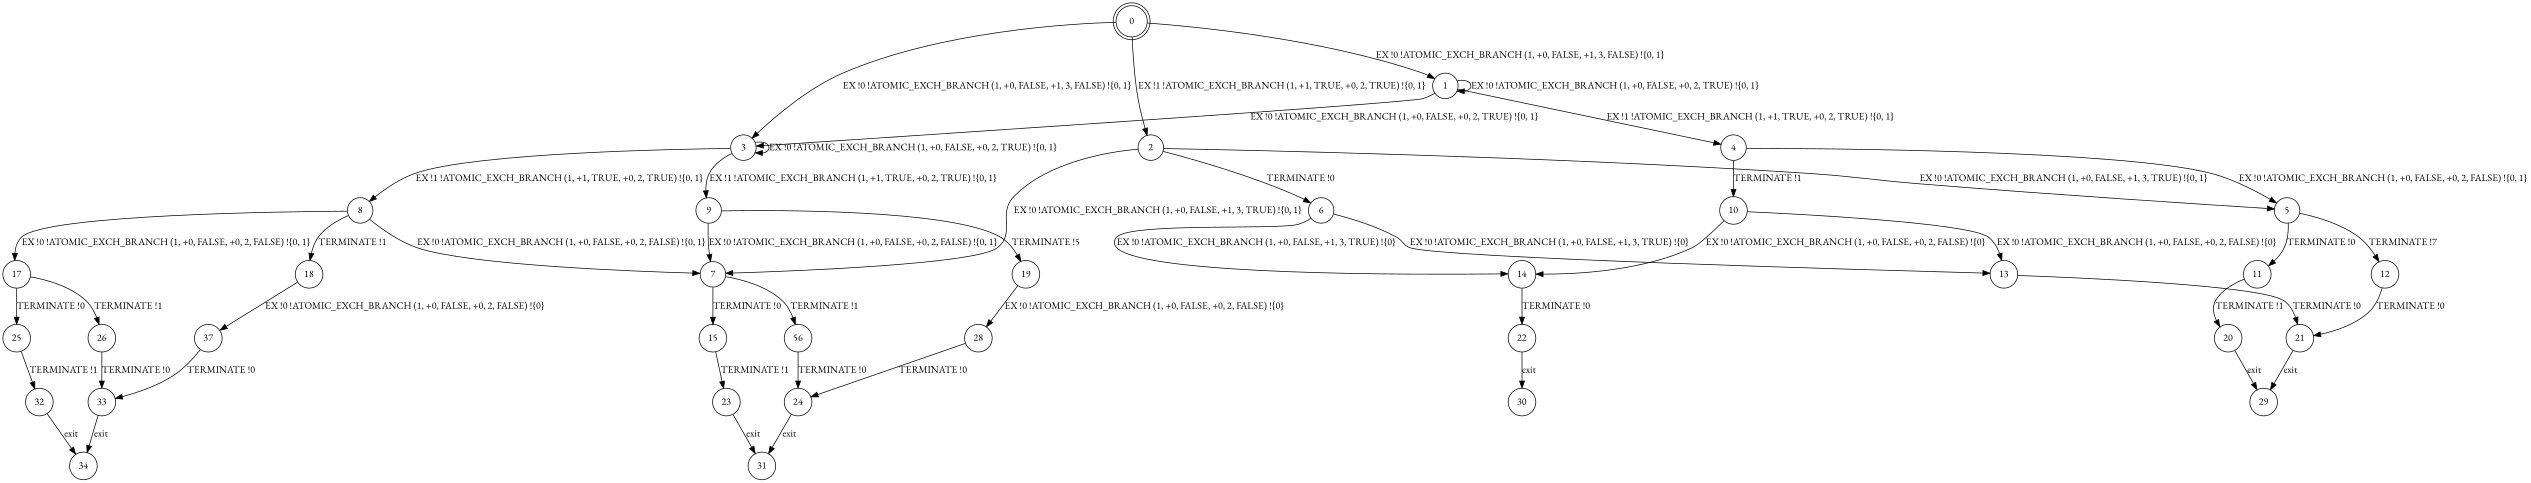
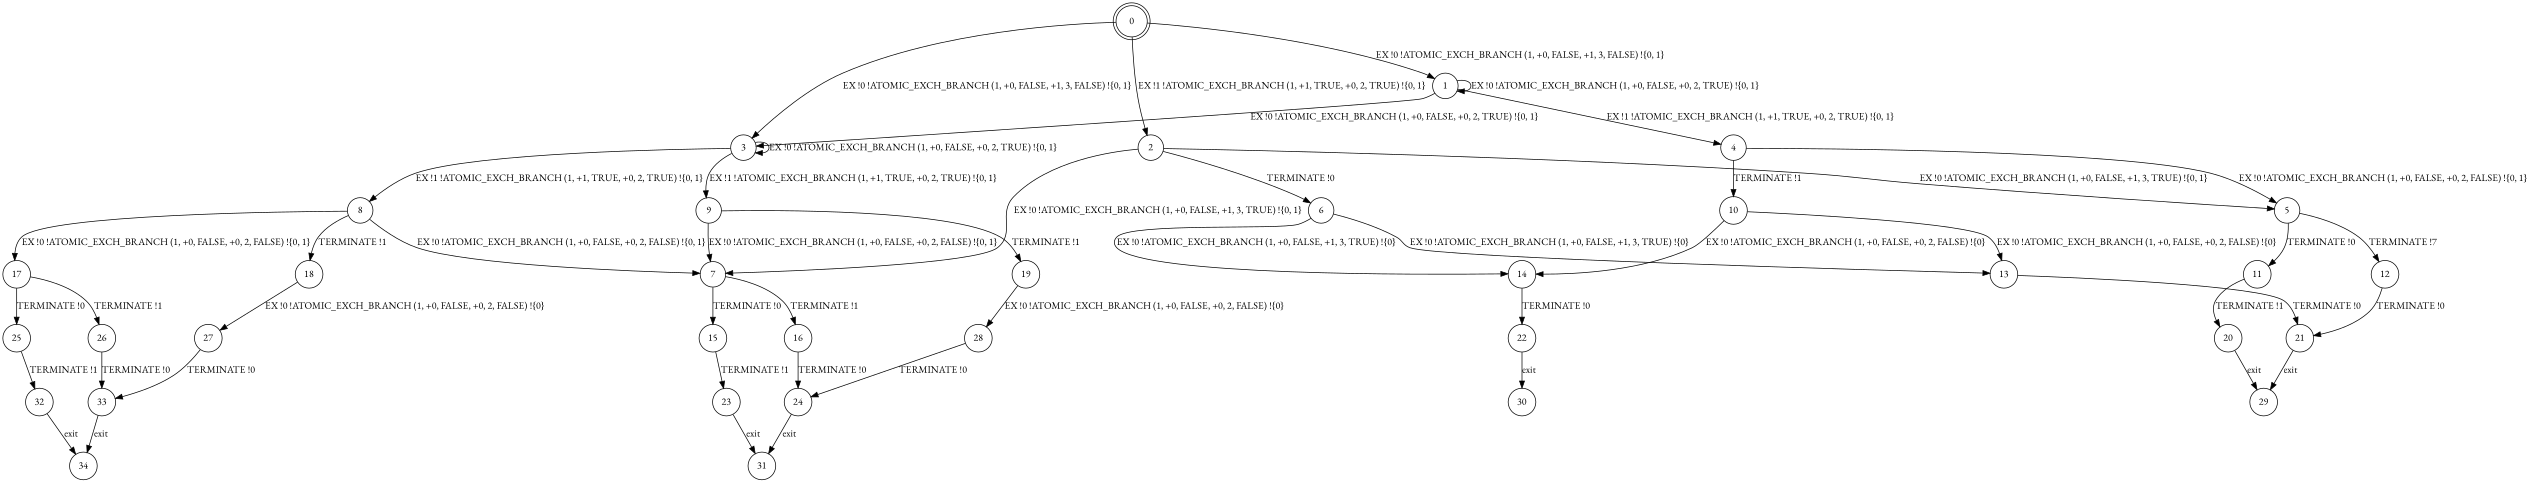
(1046, 242) -> (1046, 242)
(208, 338) -> (208, 338)
(798, 338) -> (798, 338)
